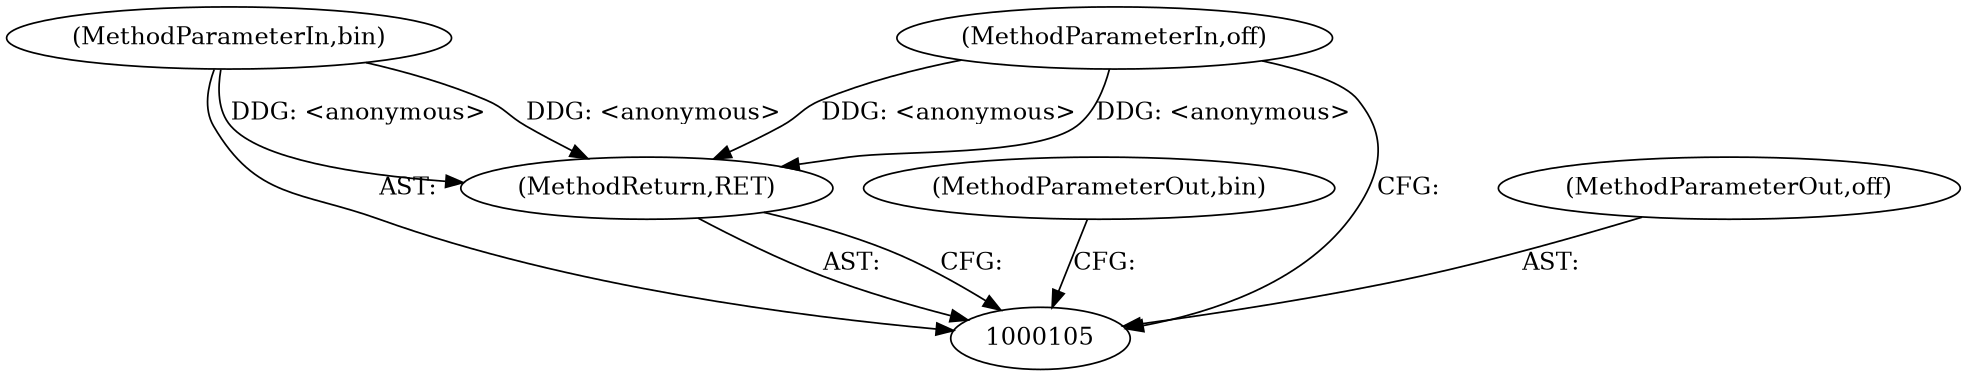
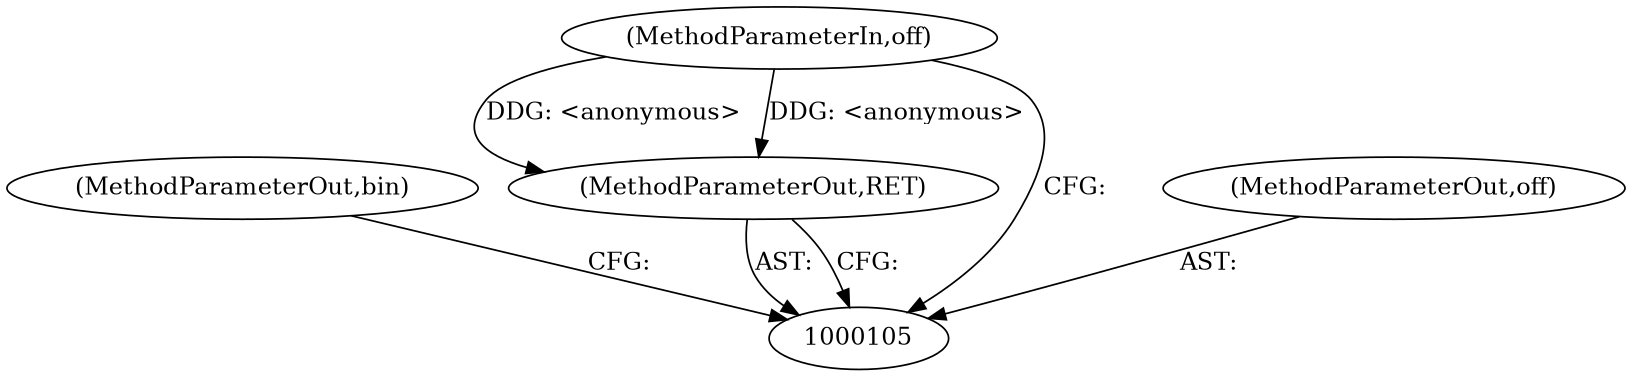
(229, 38) -> none
(647, 188) -> (754, 188)
